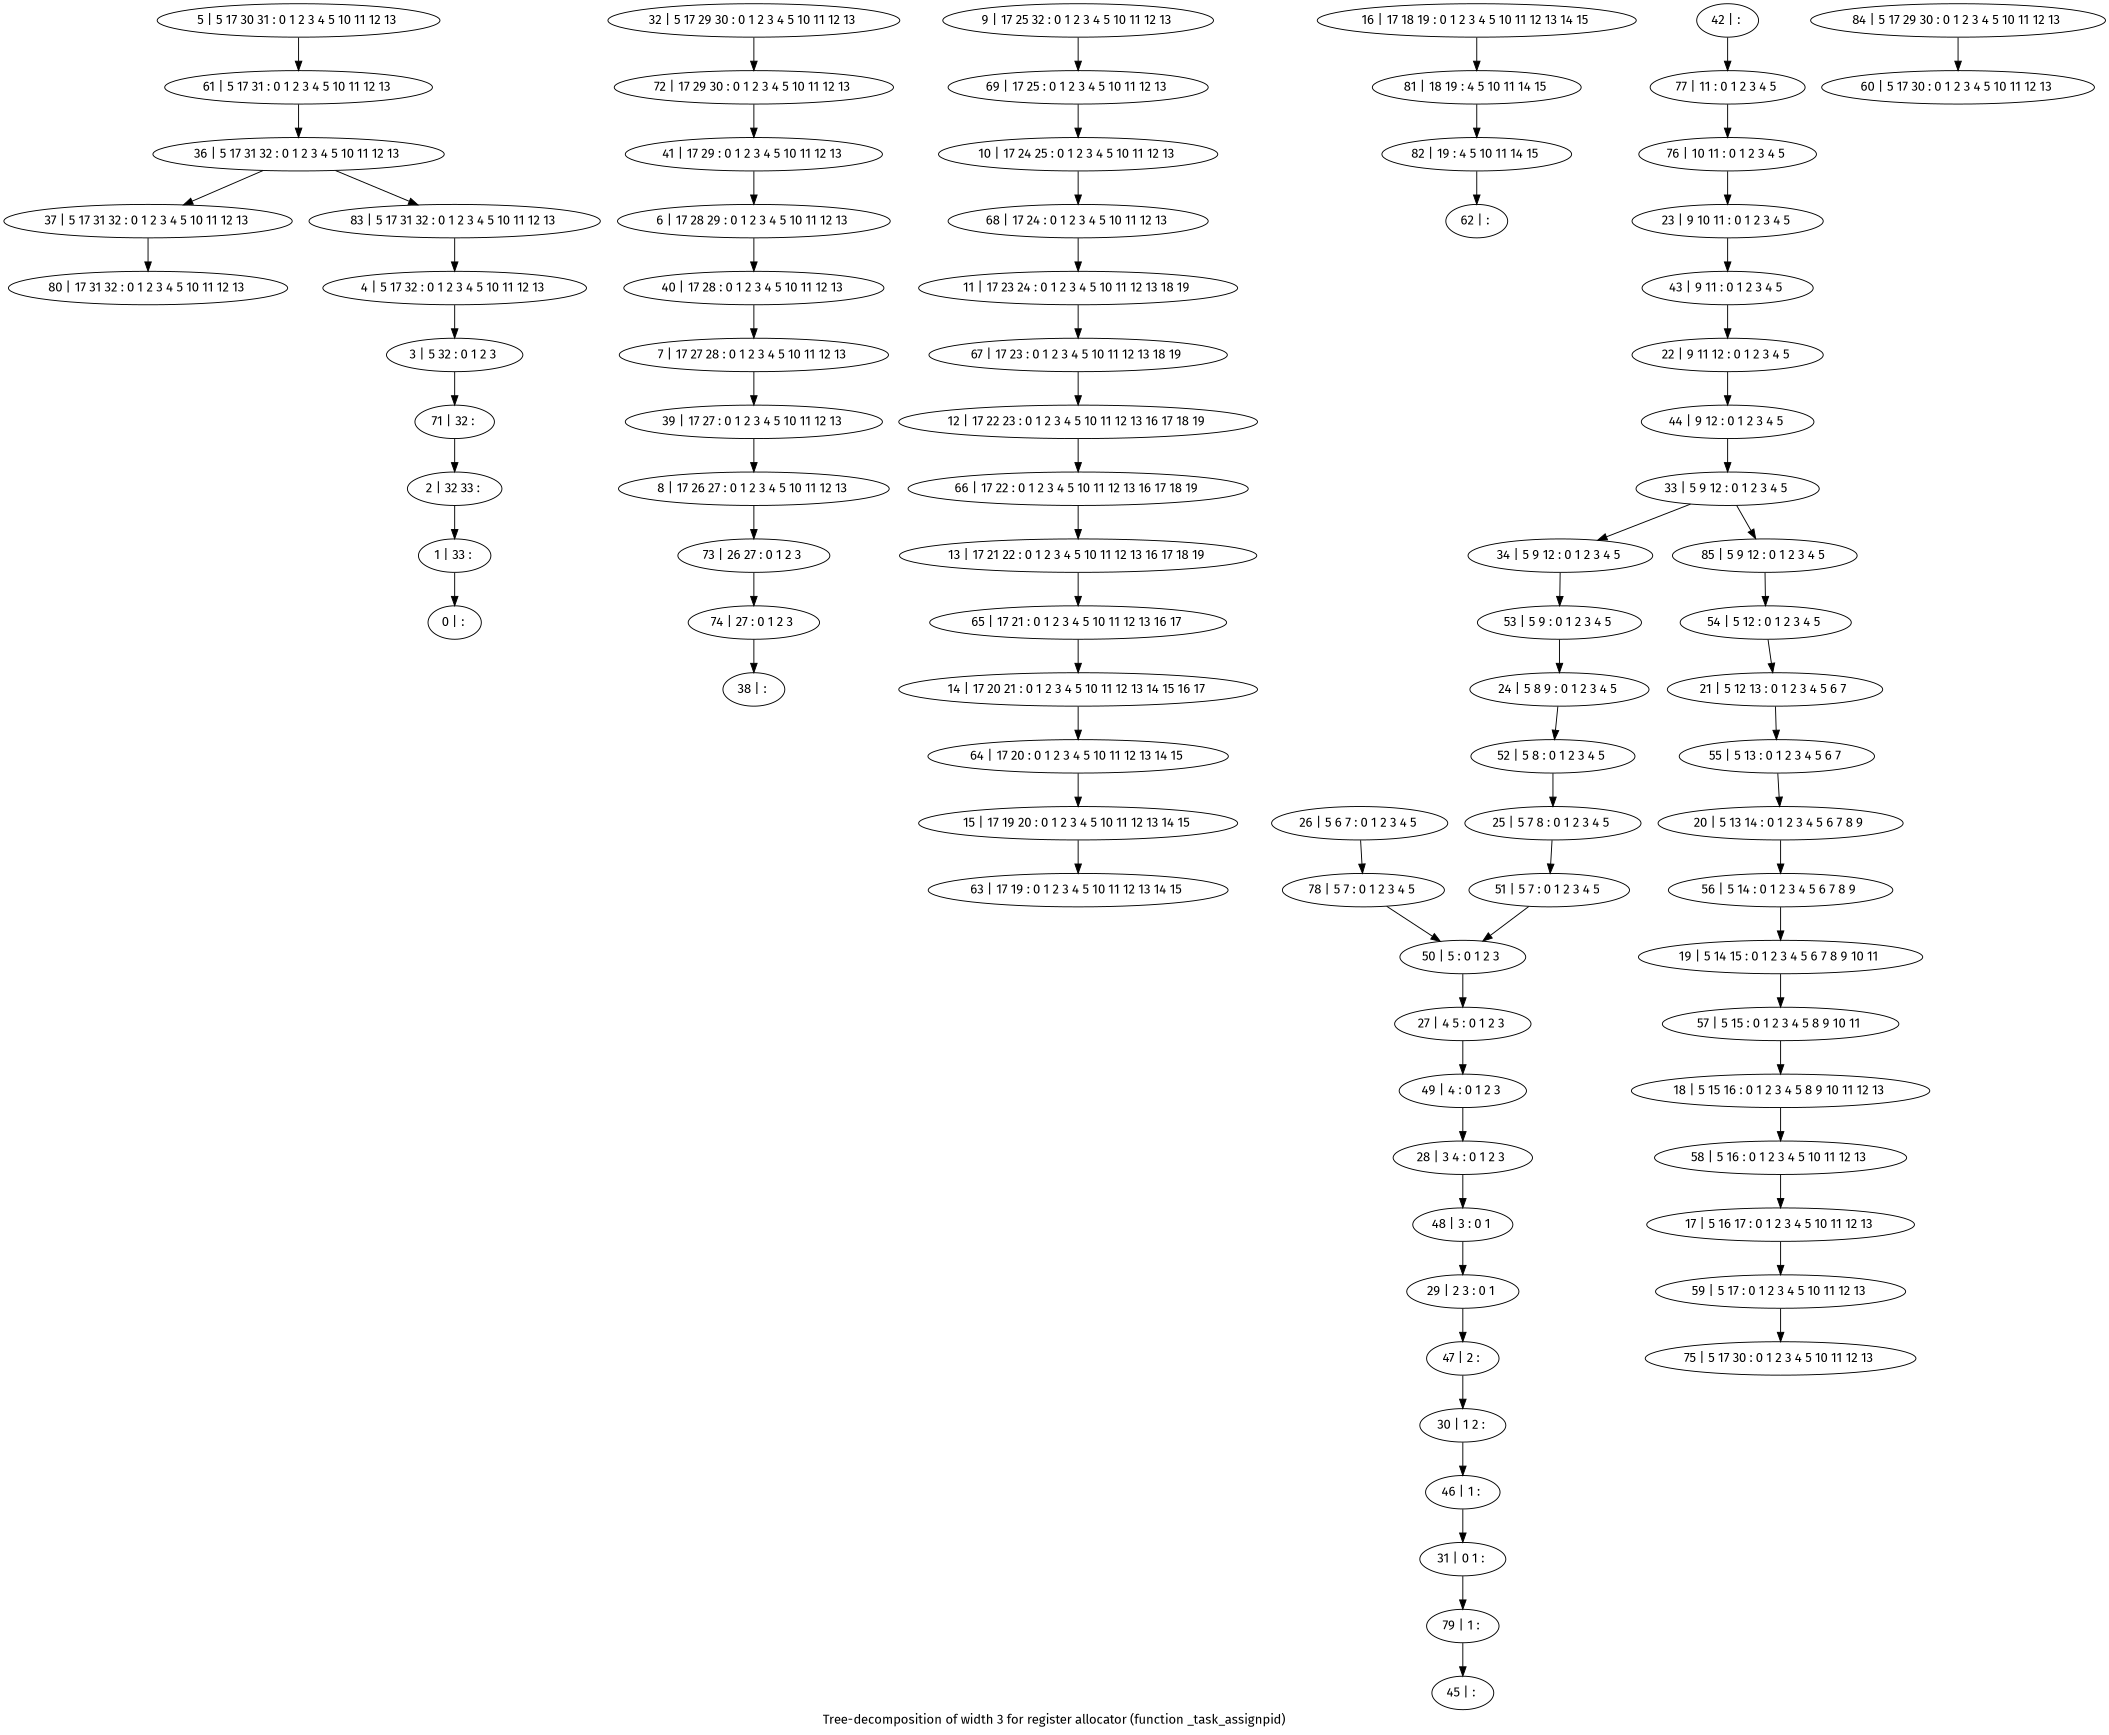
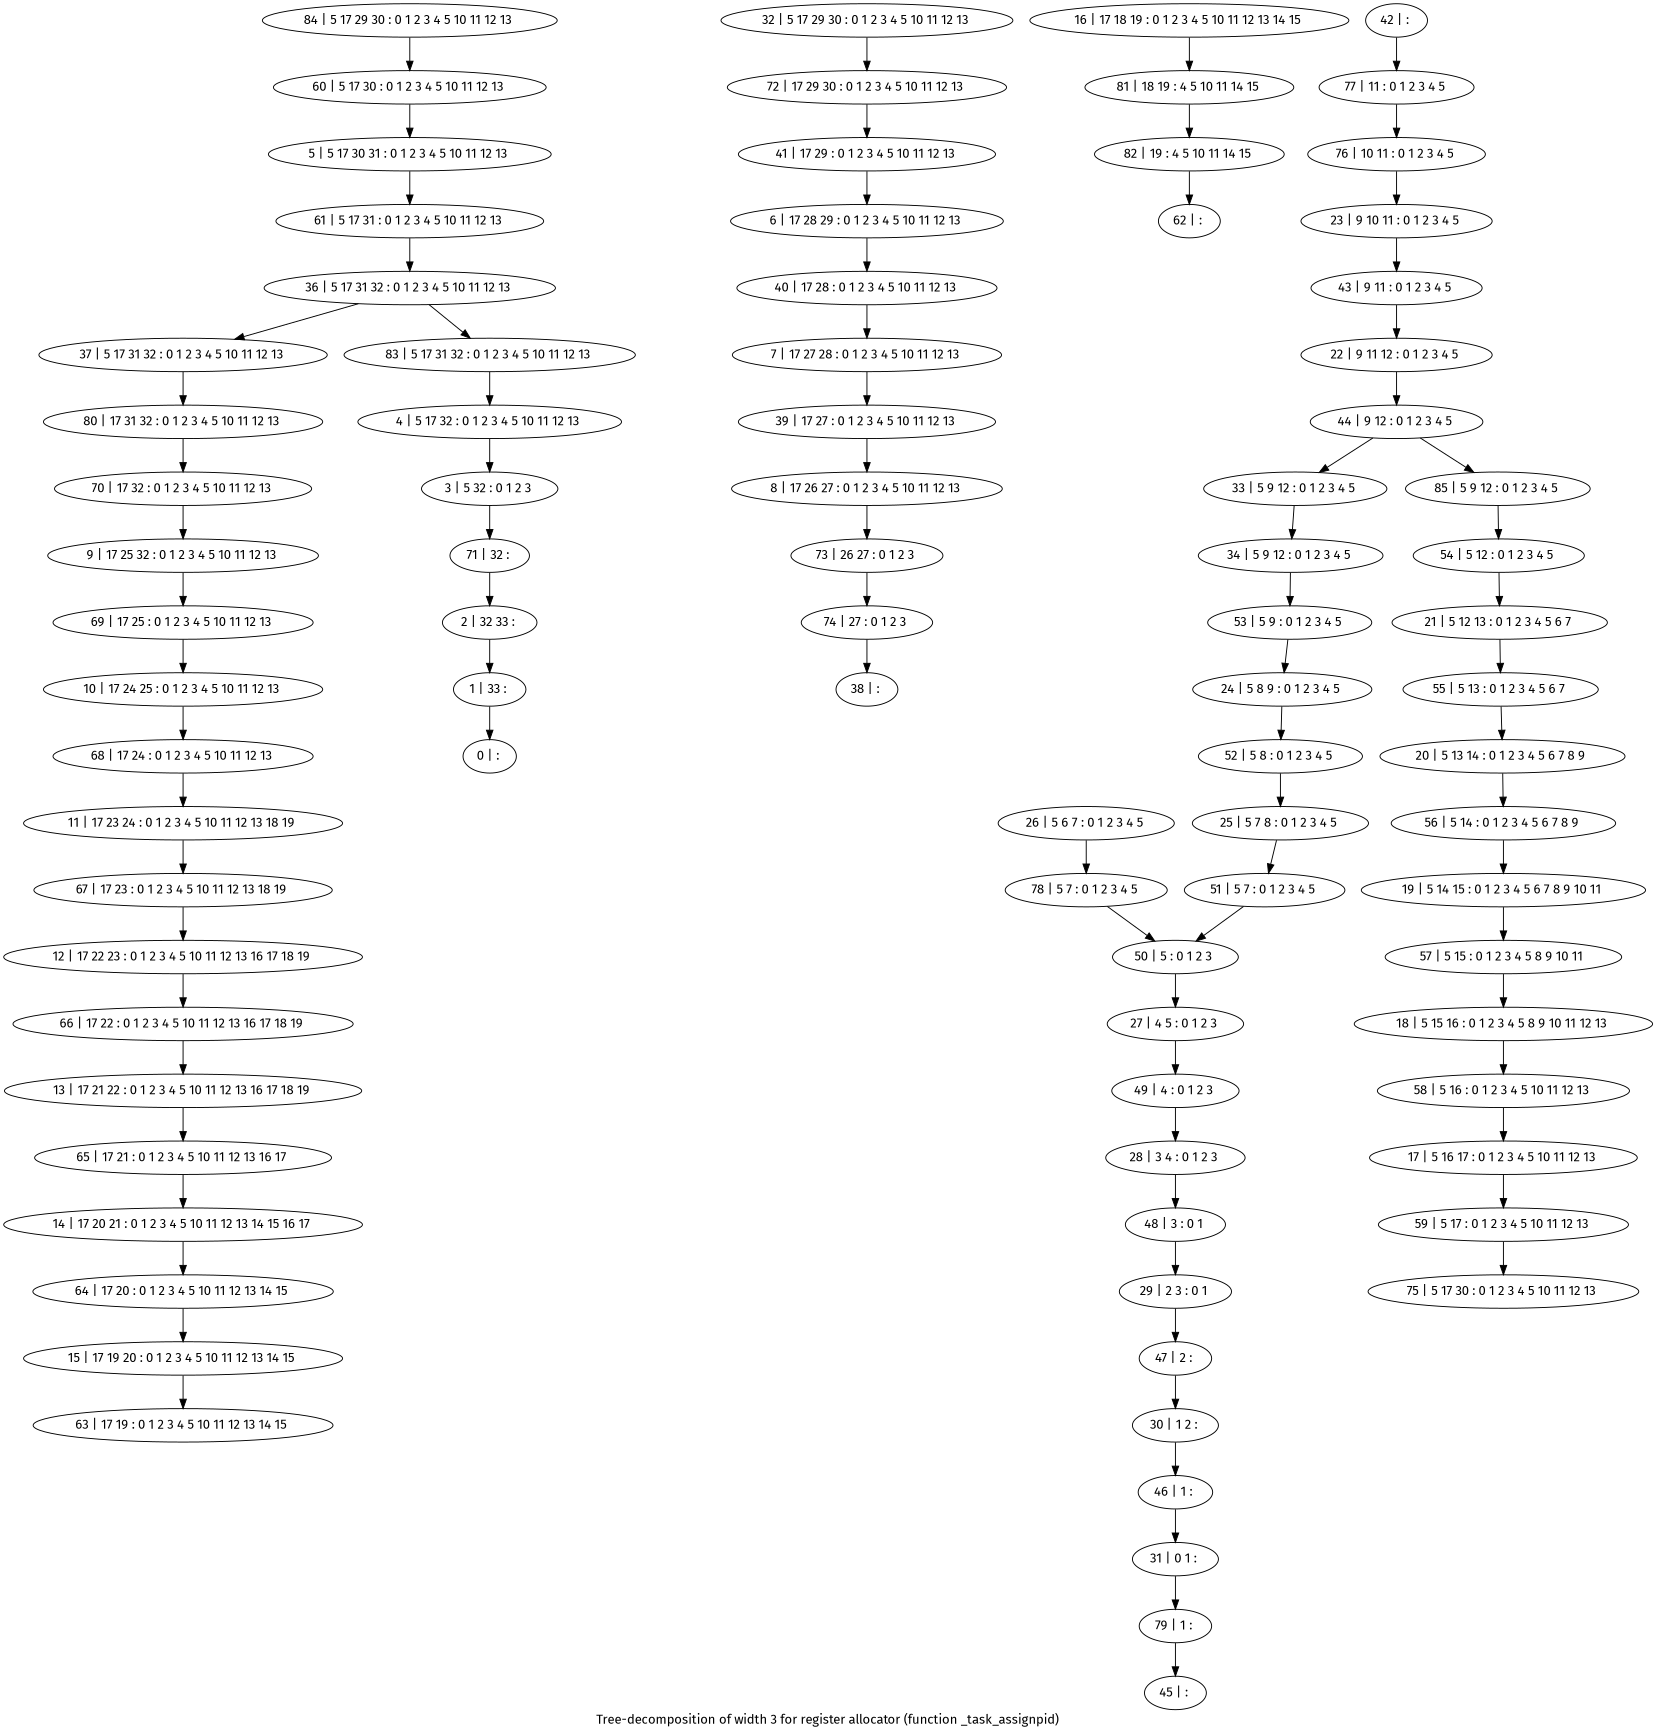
none -> (410, 116)
none -> (183, 489)
(1744, 518) -> (1443, 453)
